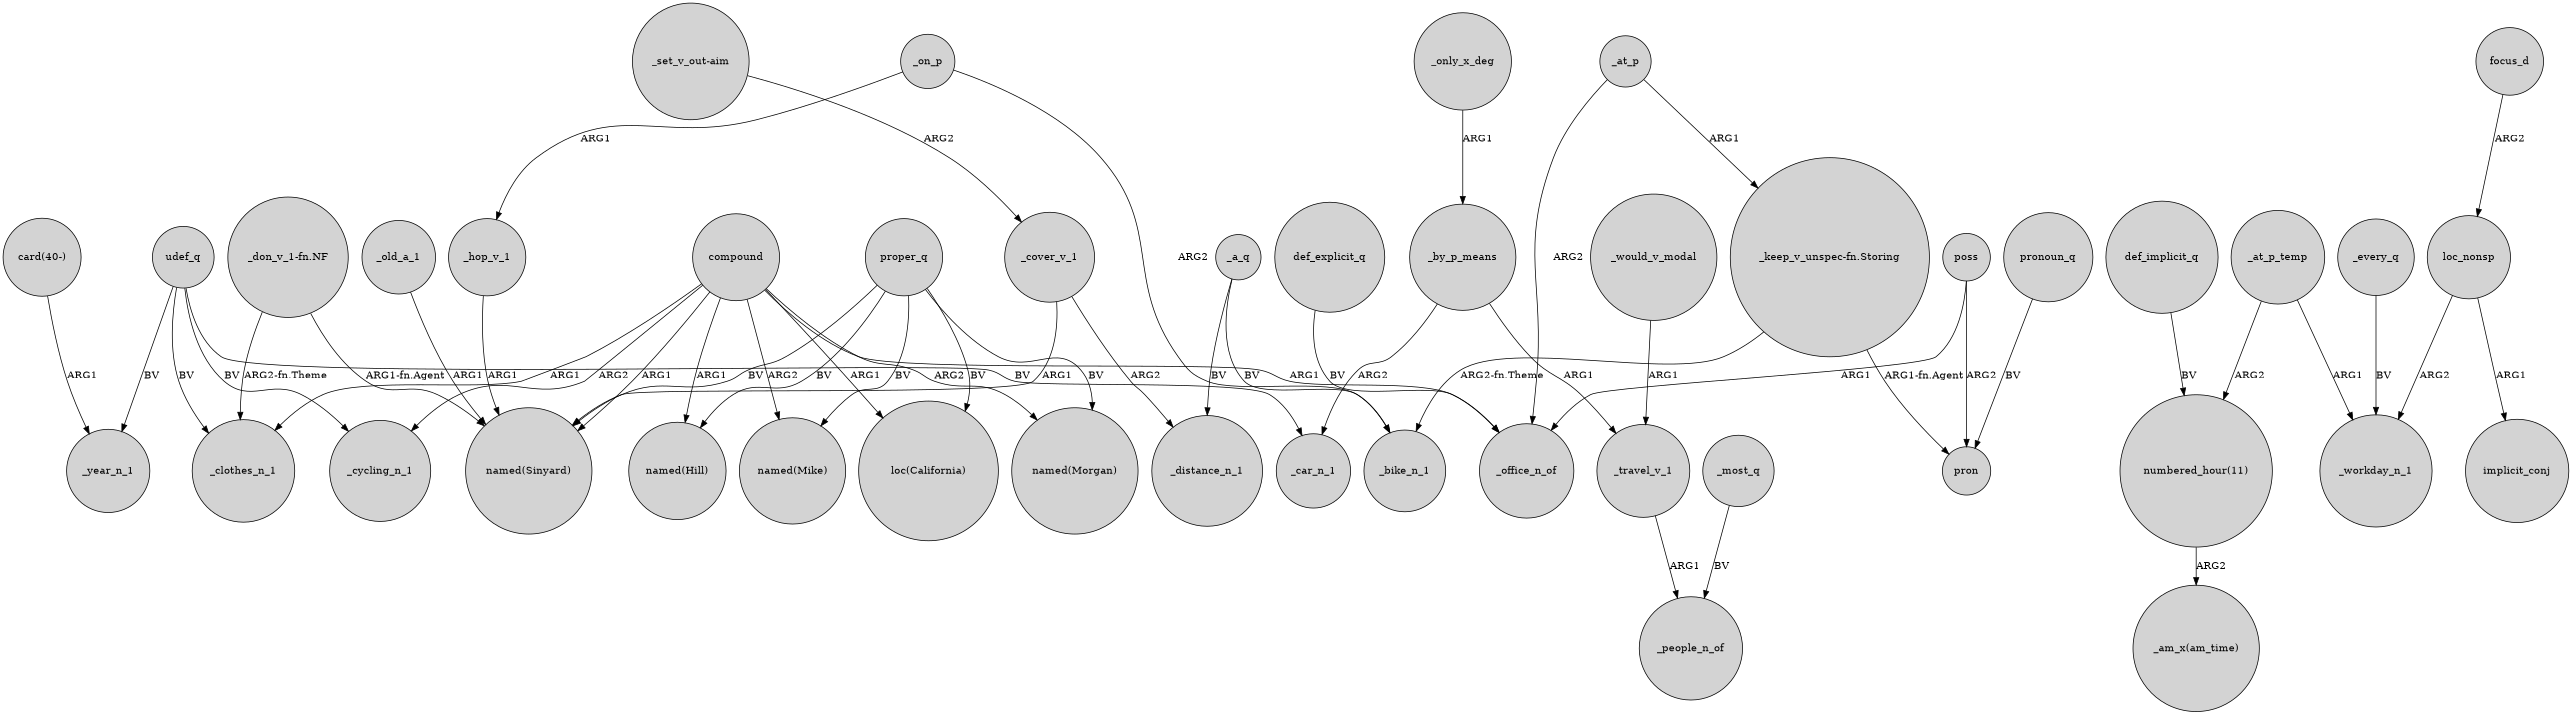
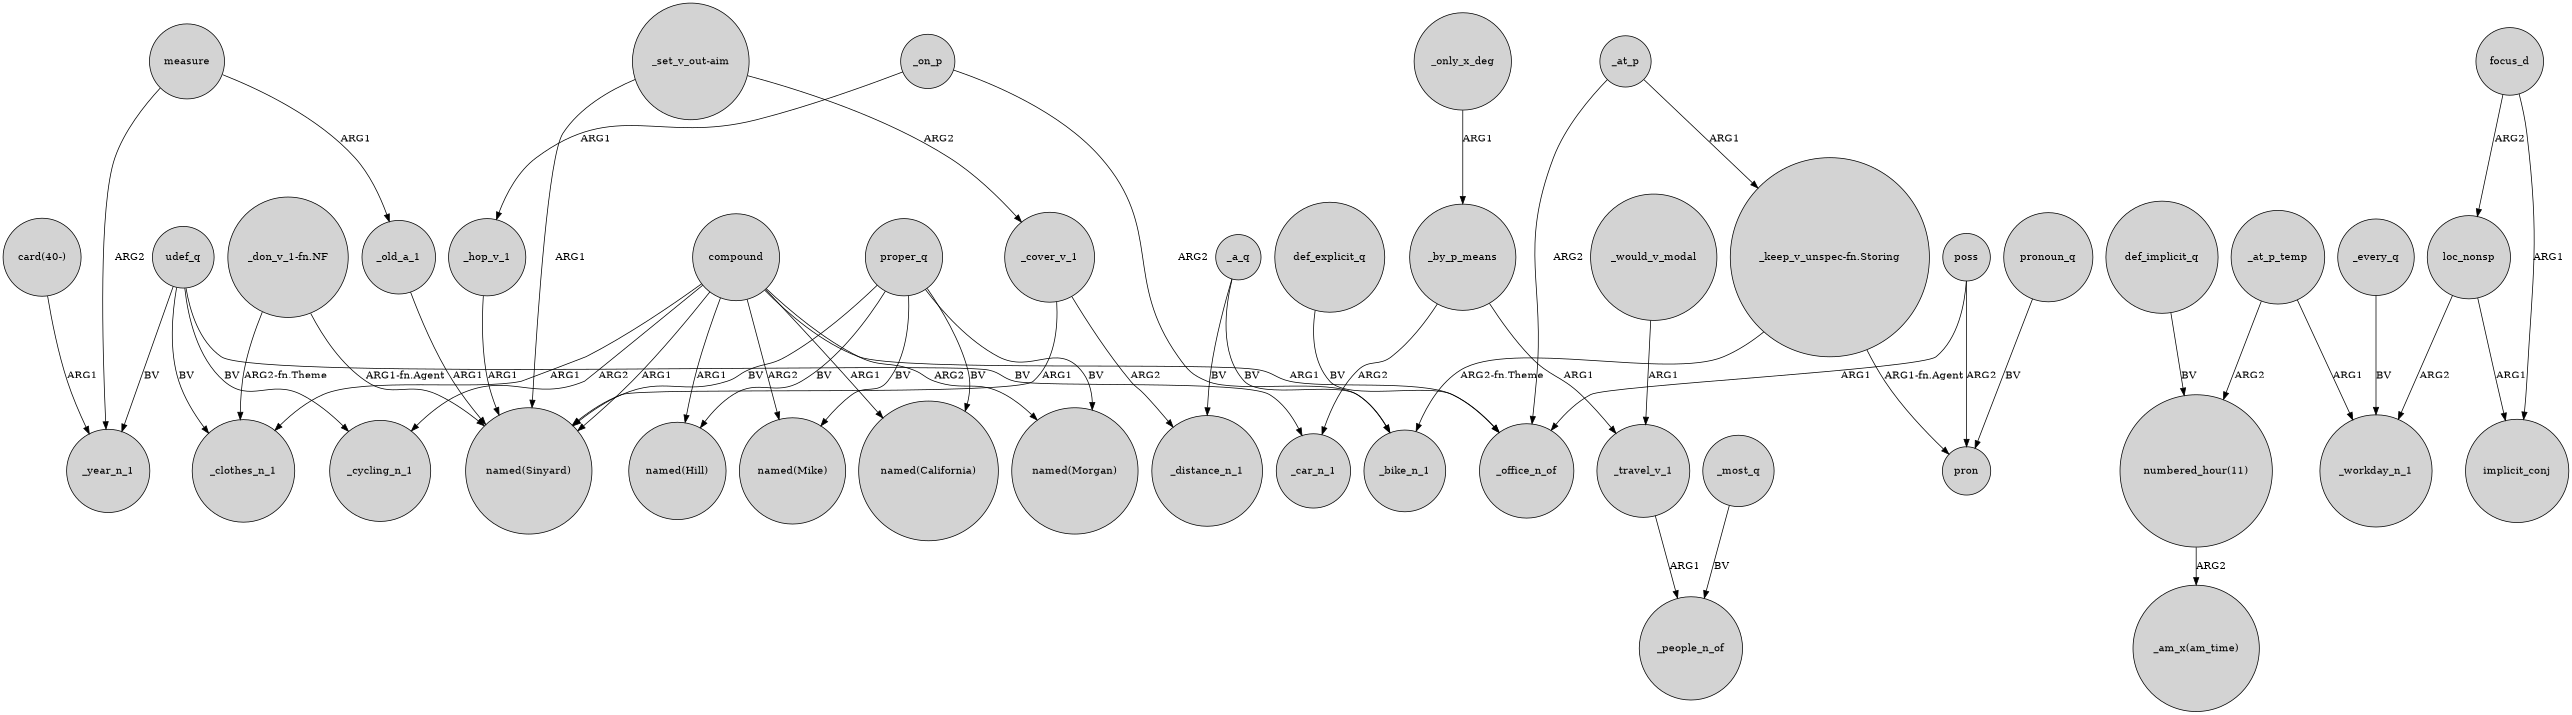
none -> (187, 61)
none -> (547, 220)
none -> (2534, 253)
(929, 471) -> (929, 471)
